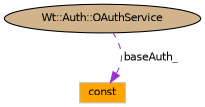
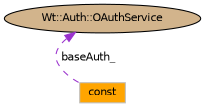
(121, 53) -> (58, 64)
